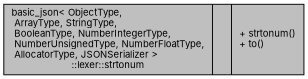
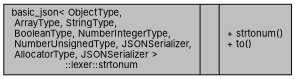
(108, 44) -> (102, 44)
